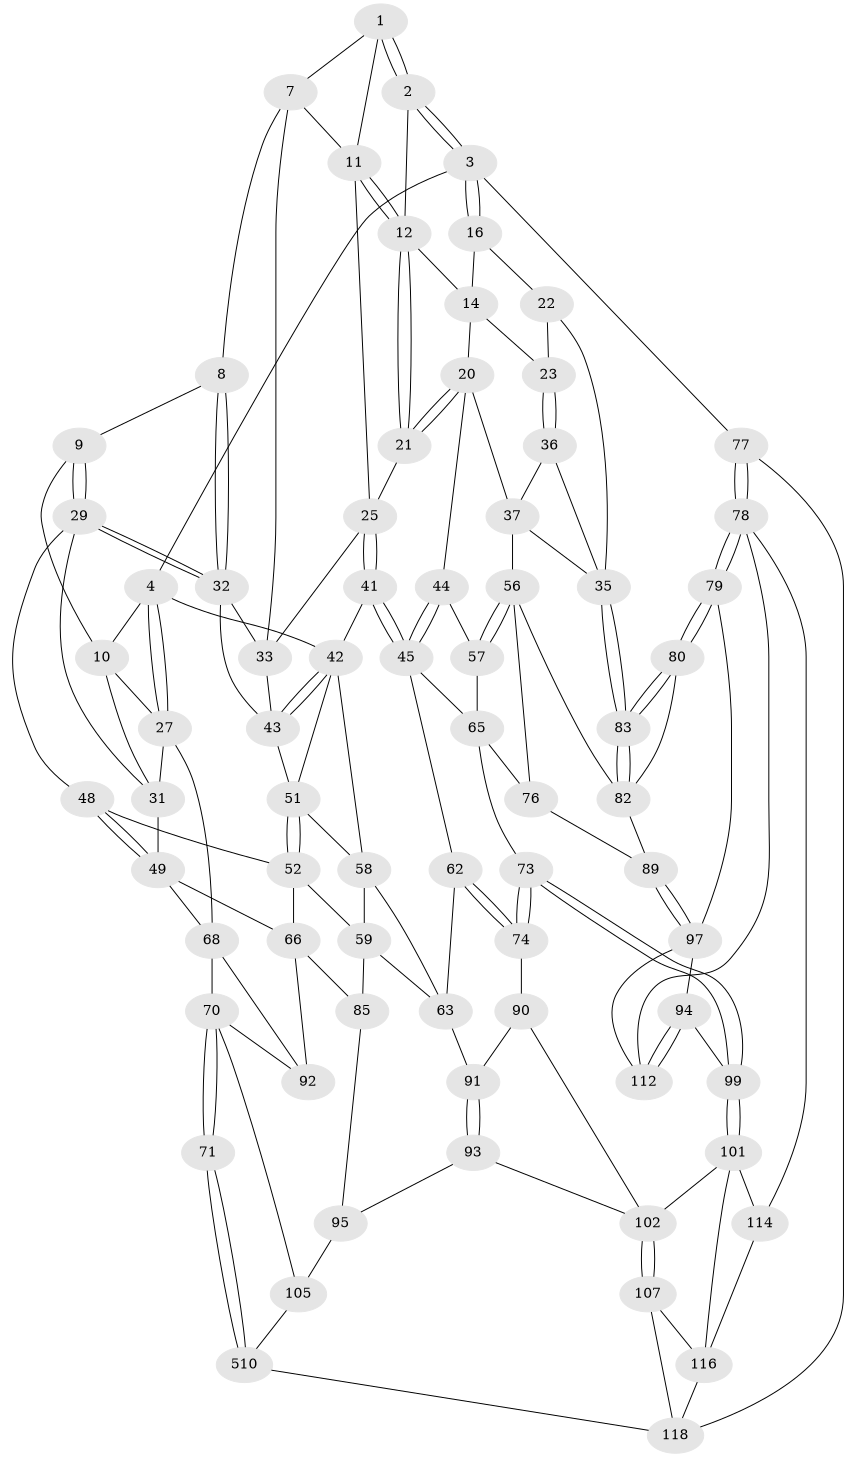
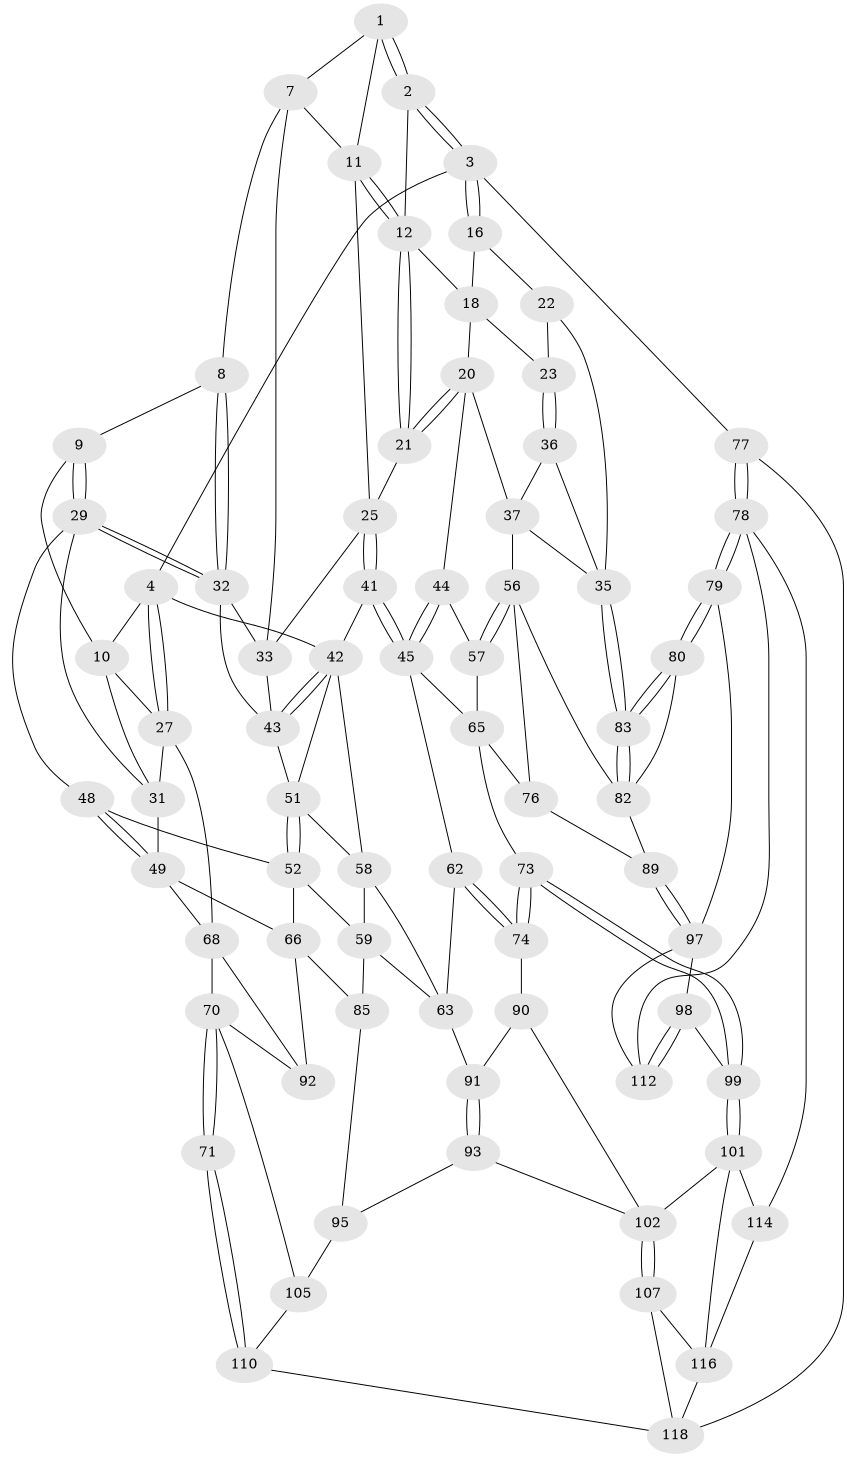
(471, 304) -> (471, 304)
(684, 1011) -> (684, 1011)
(244, 1365) -> (244, 1365)
